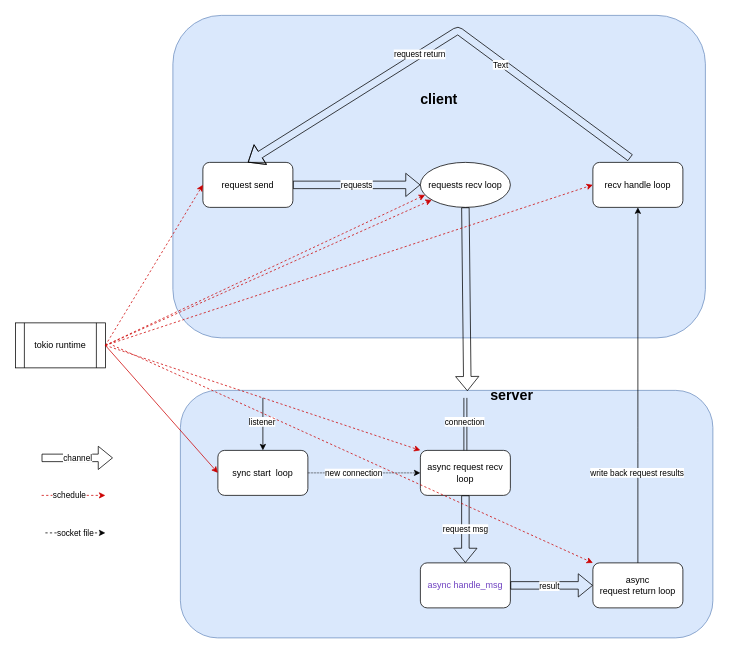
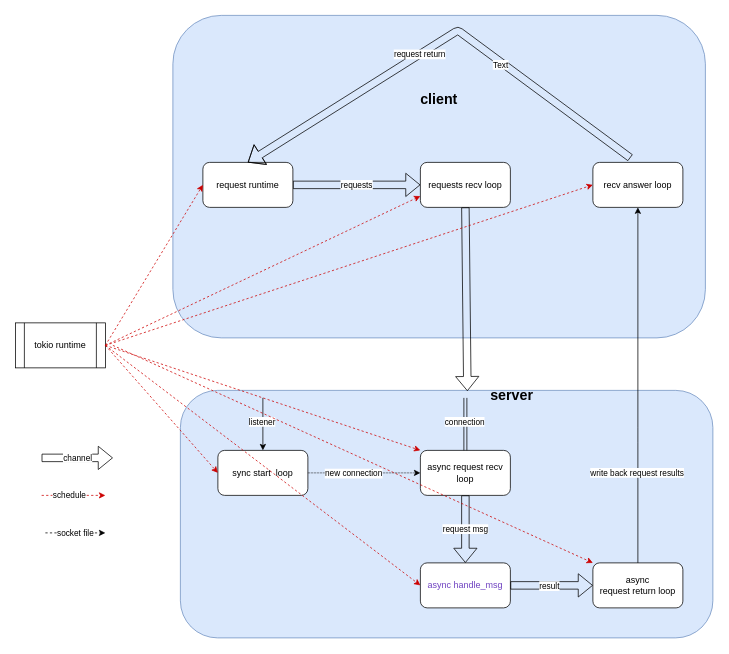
(248, 185) -> (248, 185)
(465, 185) -> (465, 185)
(638, 185) -> (638, 185)
(219, 295) -> (159, 387)
(162, 409) -> (162, 409)
